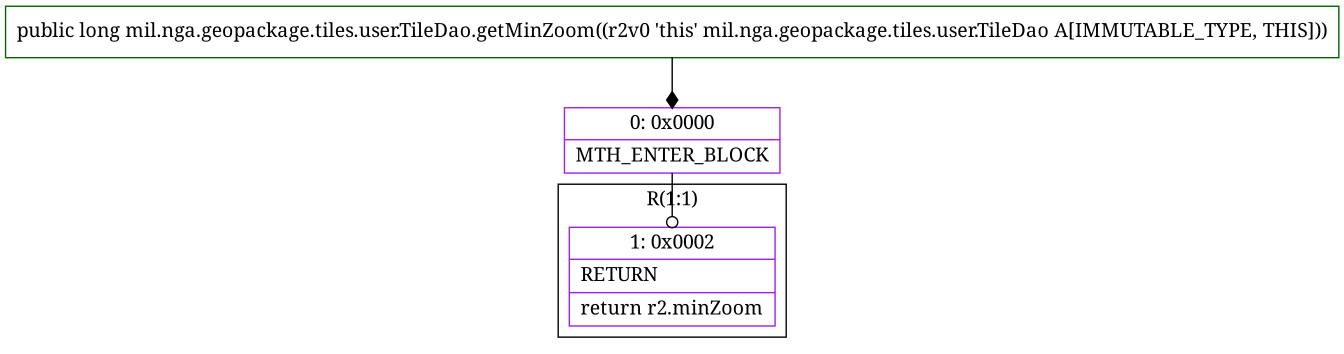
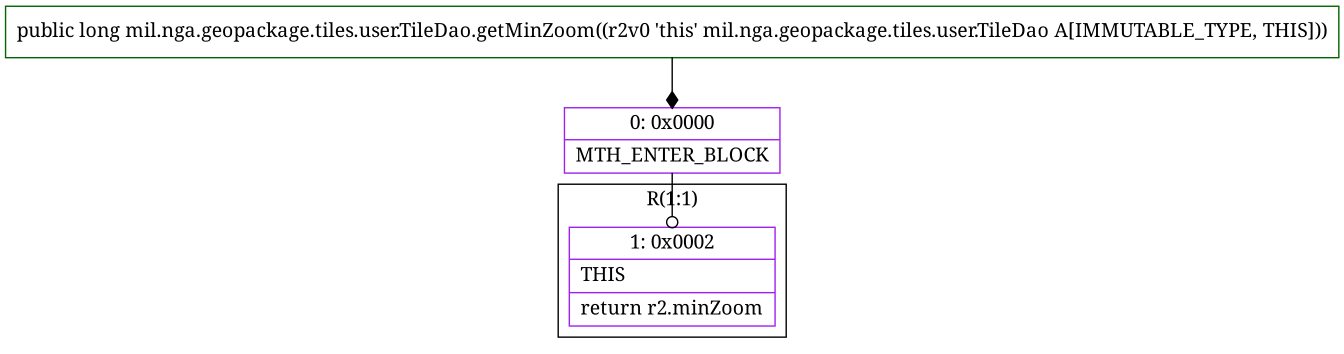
(619, 275) -> (603, 275)
